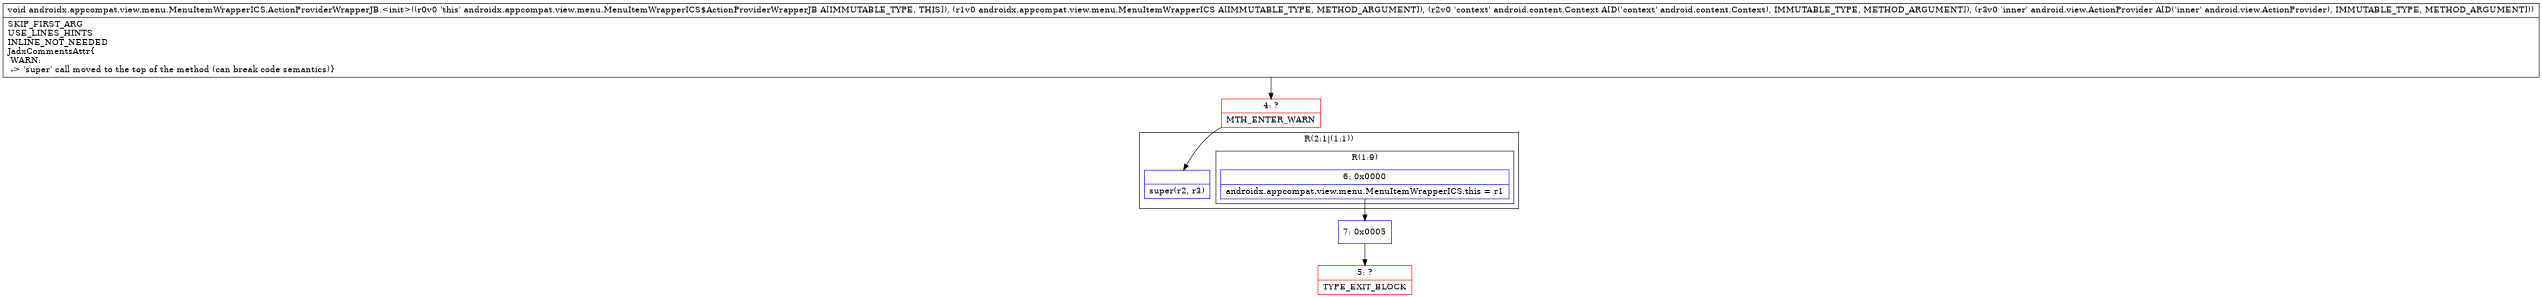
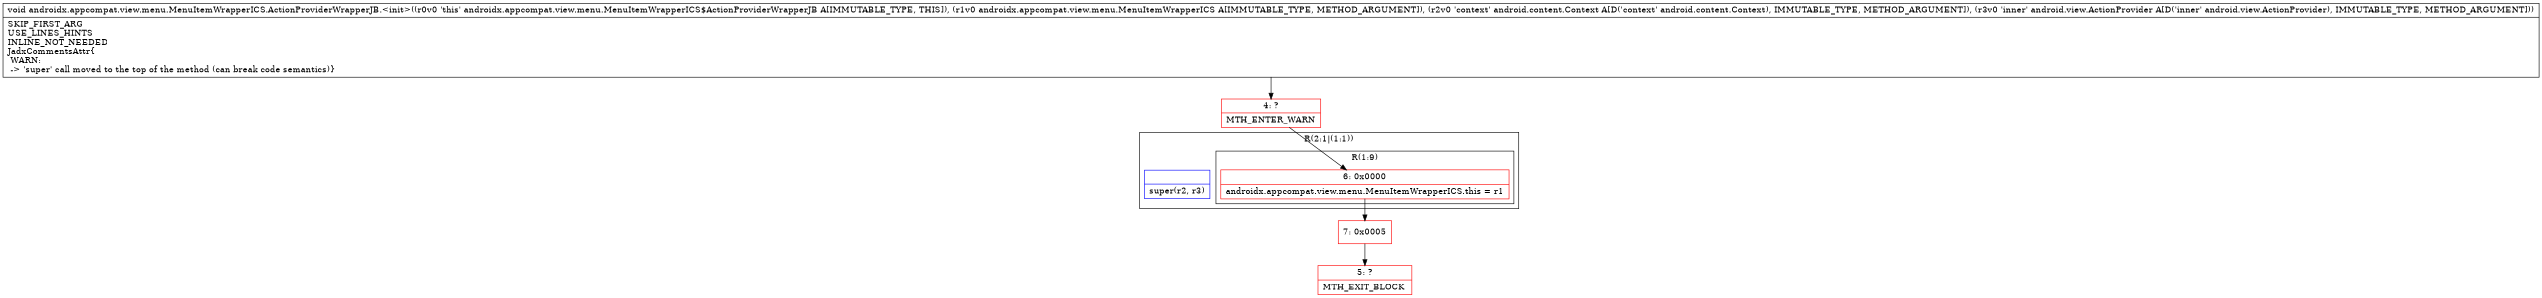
(1202, 144) -> (1315, 147)
(1365, 184) -> (1365, 184)
(1365, 232) -> (1365, 232)
(1365, 287) -> (1364, 287)
